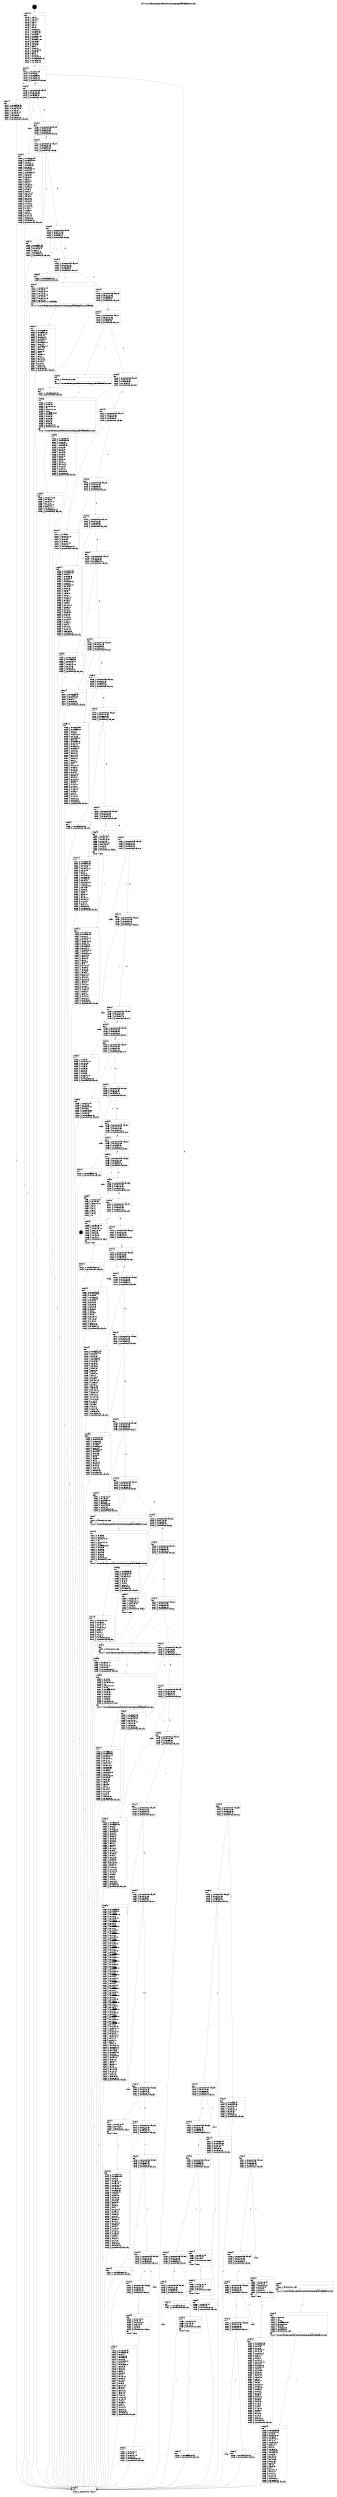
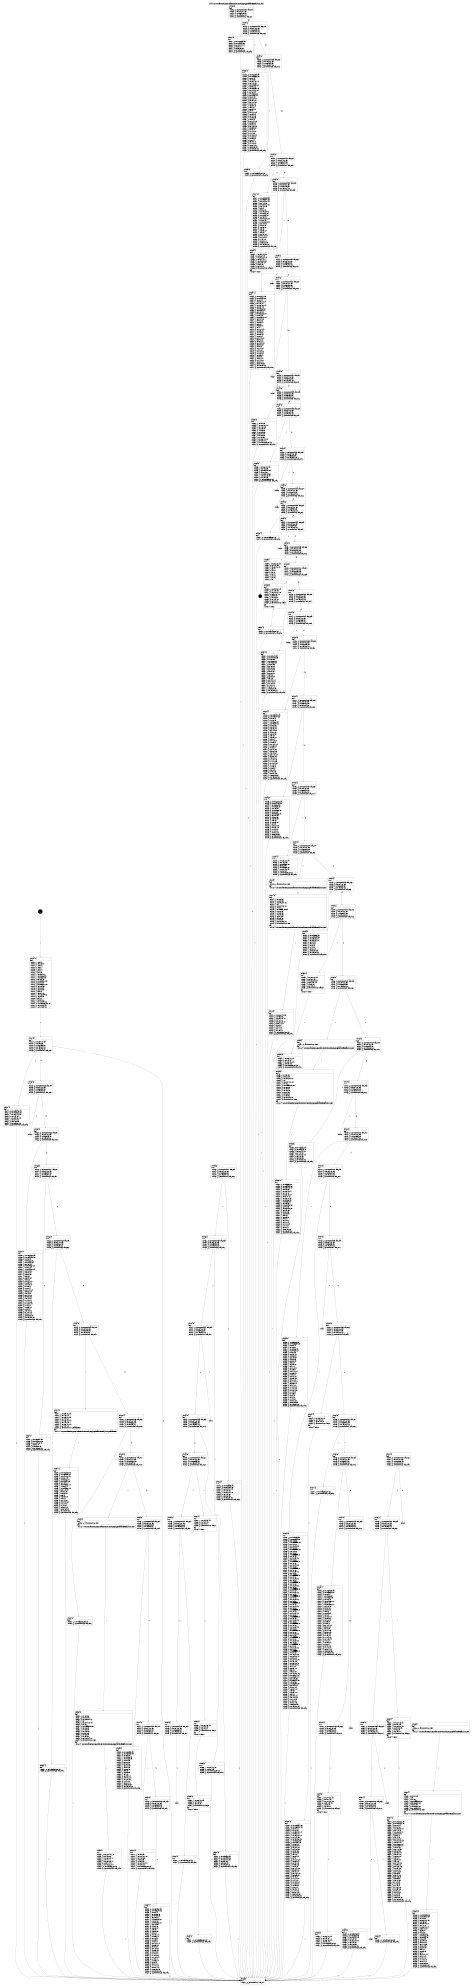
(96, 521) -> none
